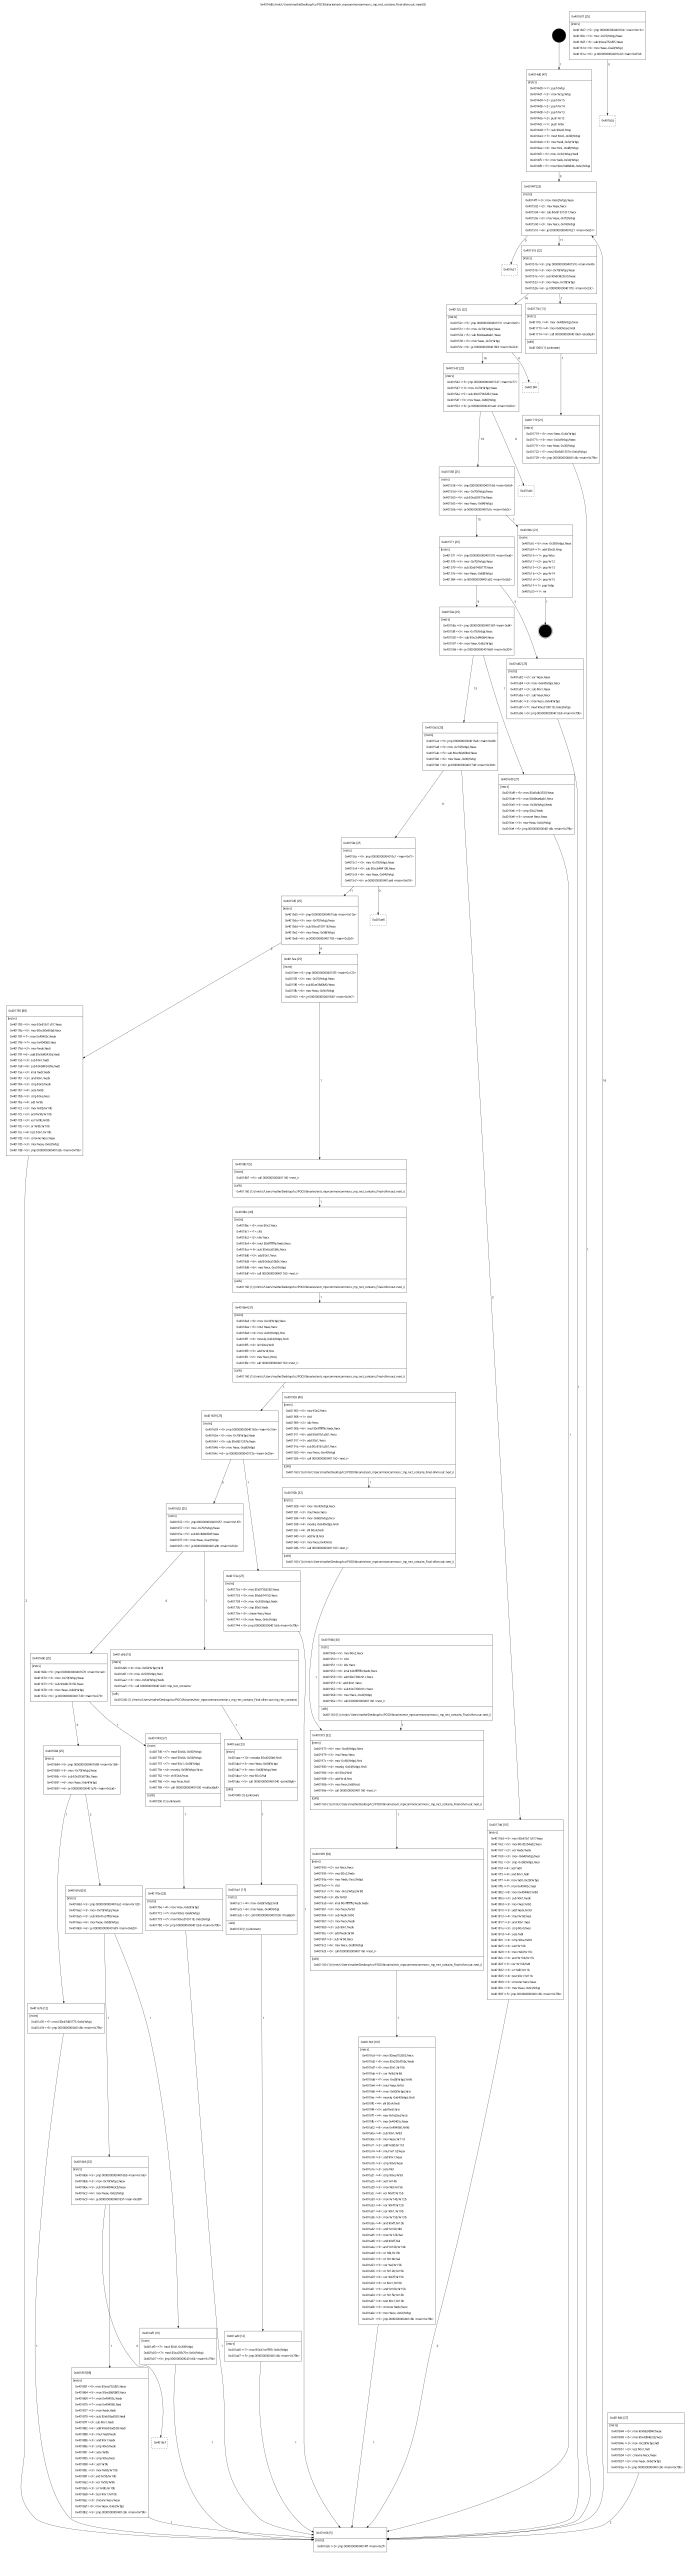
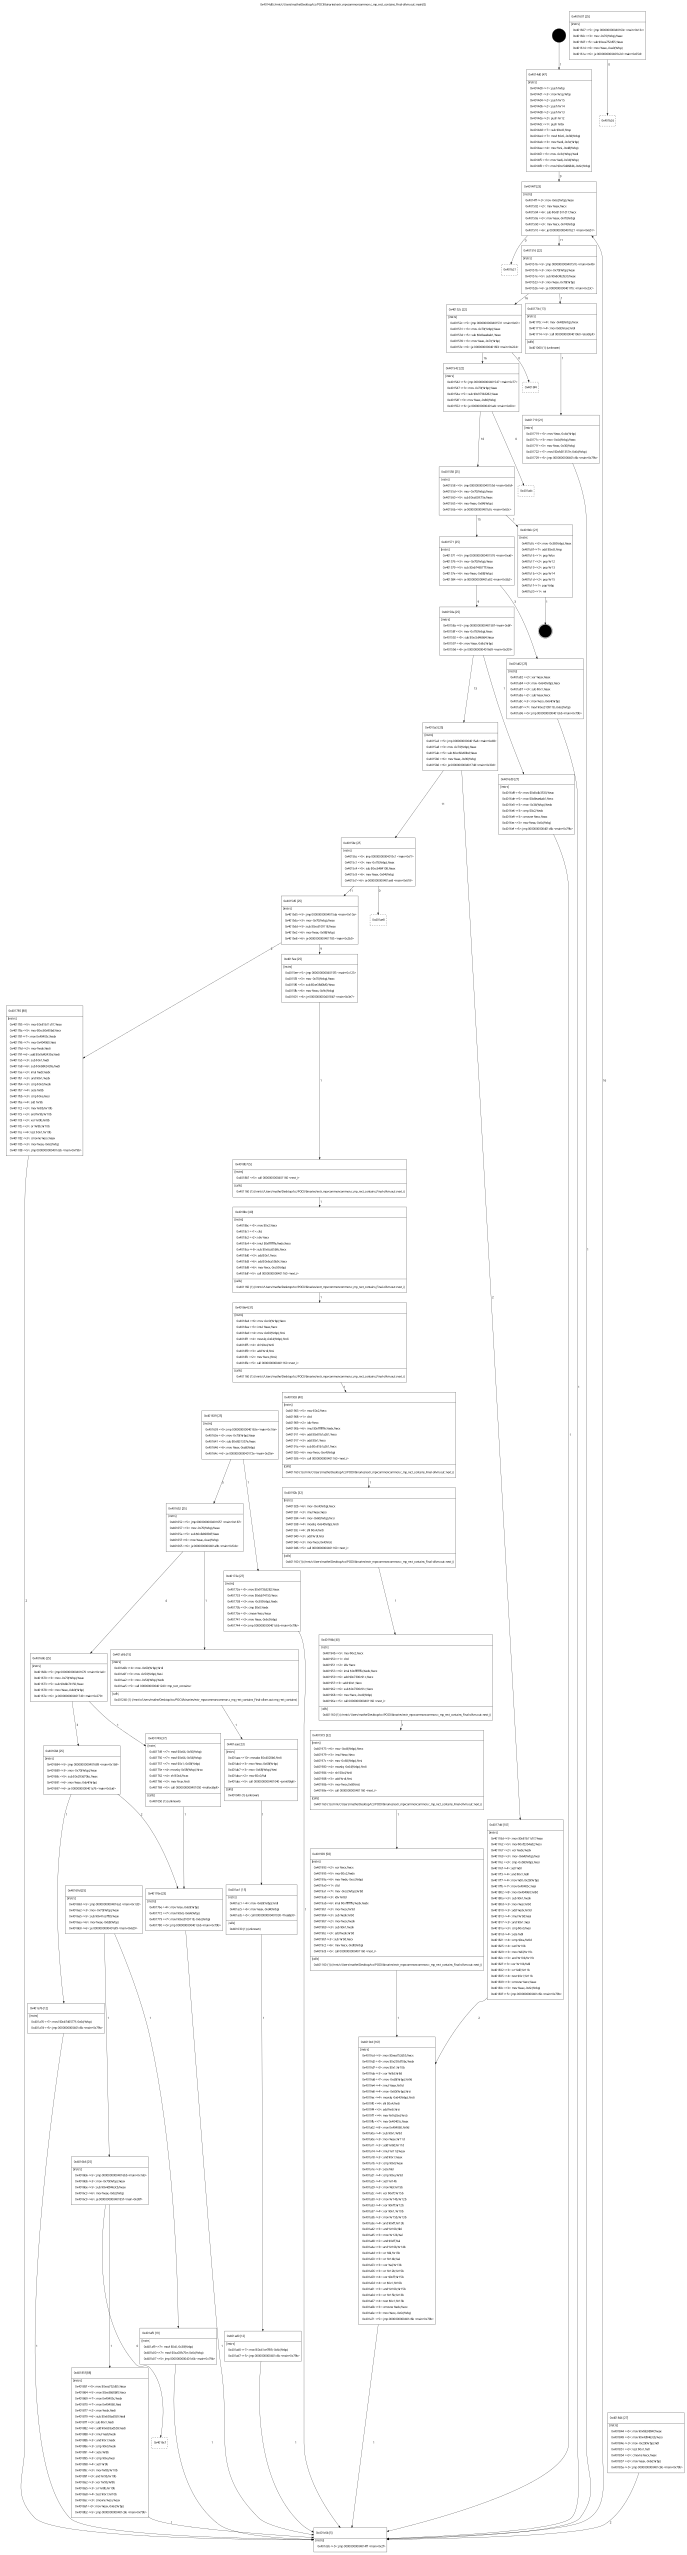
(274, 1396) -> (343, 1386)
(312, 1646) -> (387, 1600)
(93, 1839) -> (155, 1836)
(451, 2268) -> (458, 2026)
